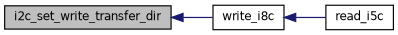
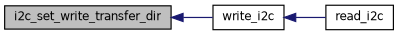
(248, 17) -> (248, 17)
(360, 17) -> (360, 17)
